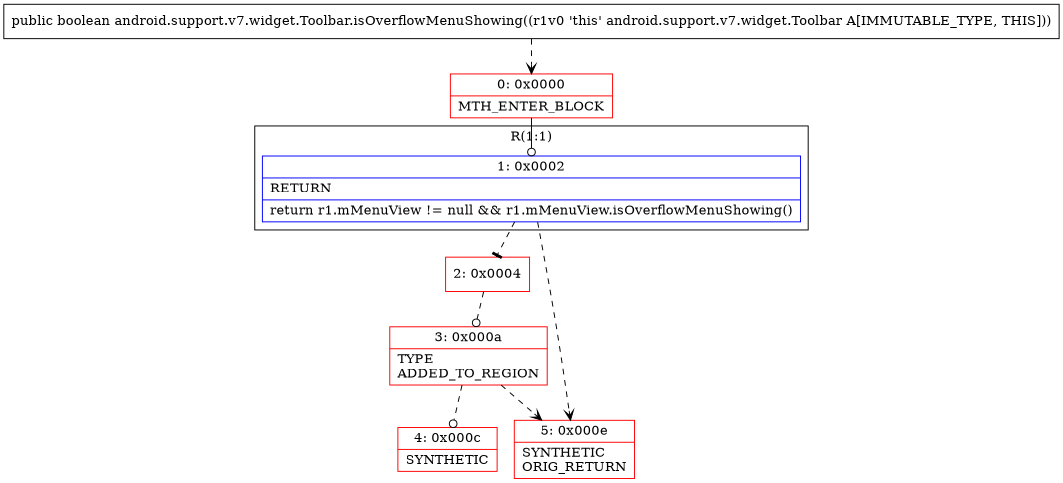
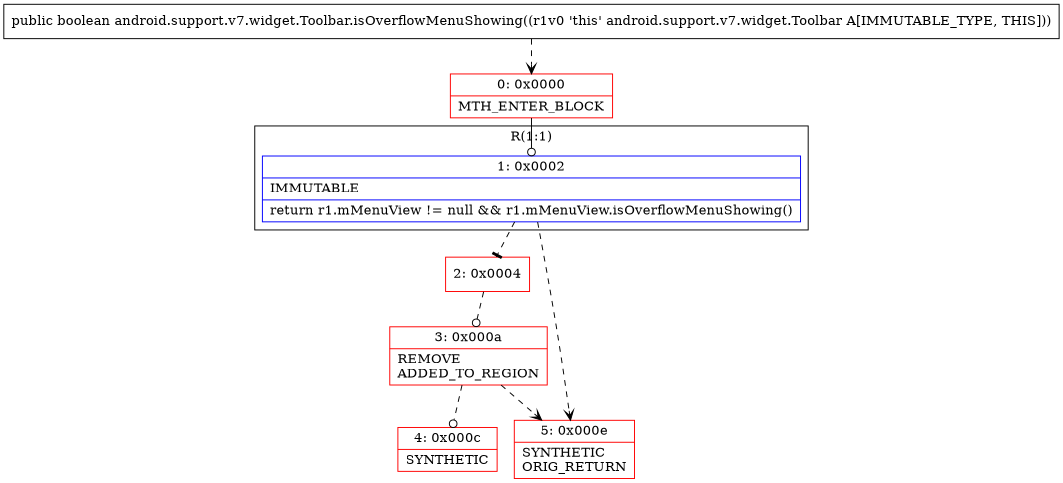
(301, 188) -> (315, 188)
(416, 359) -> (429, 359)
